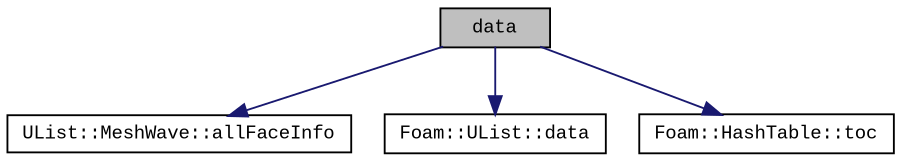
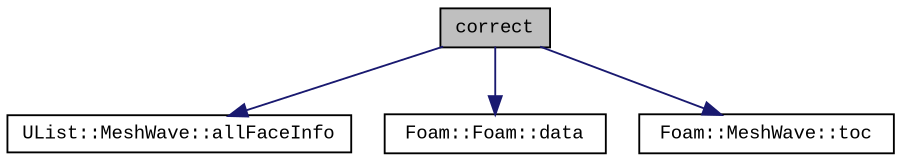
(495, 28) -> (495, 28)
(495, 134) -> (495, 134)
(767, 134) -> (767, 134)
